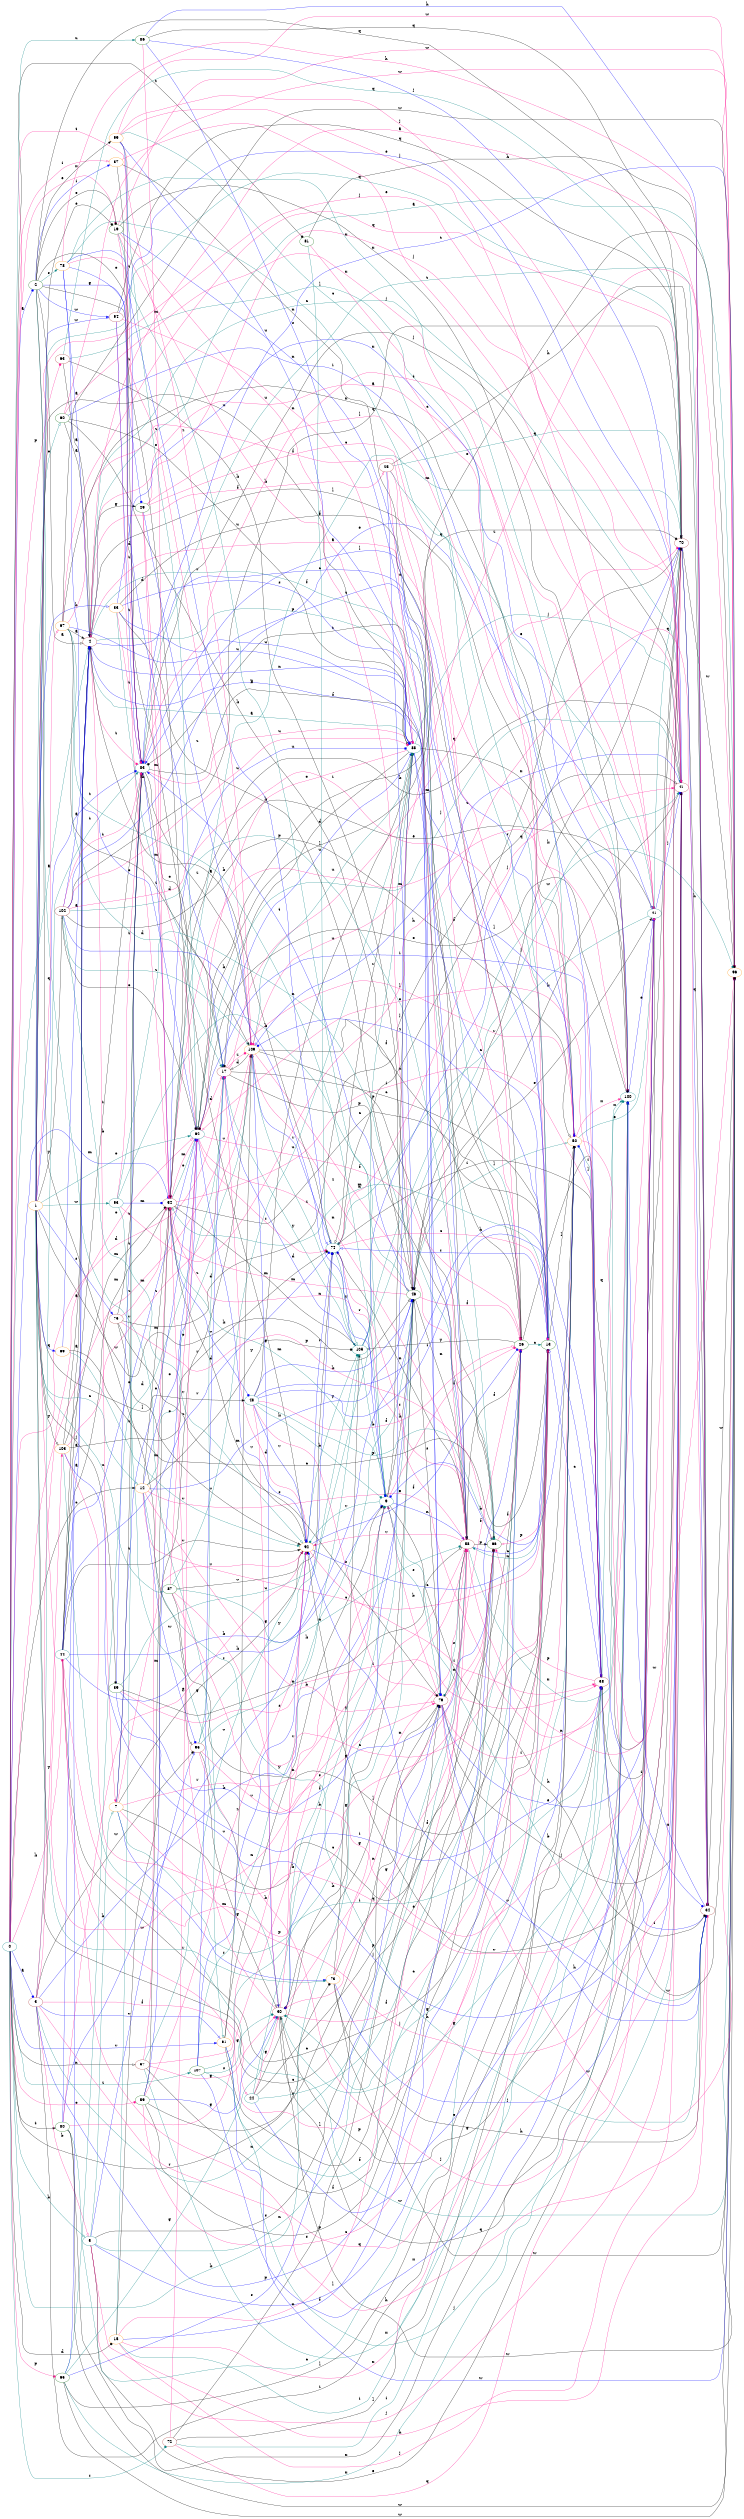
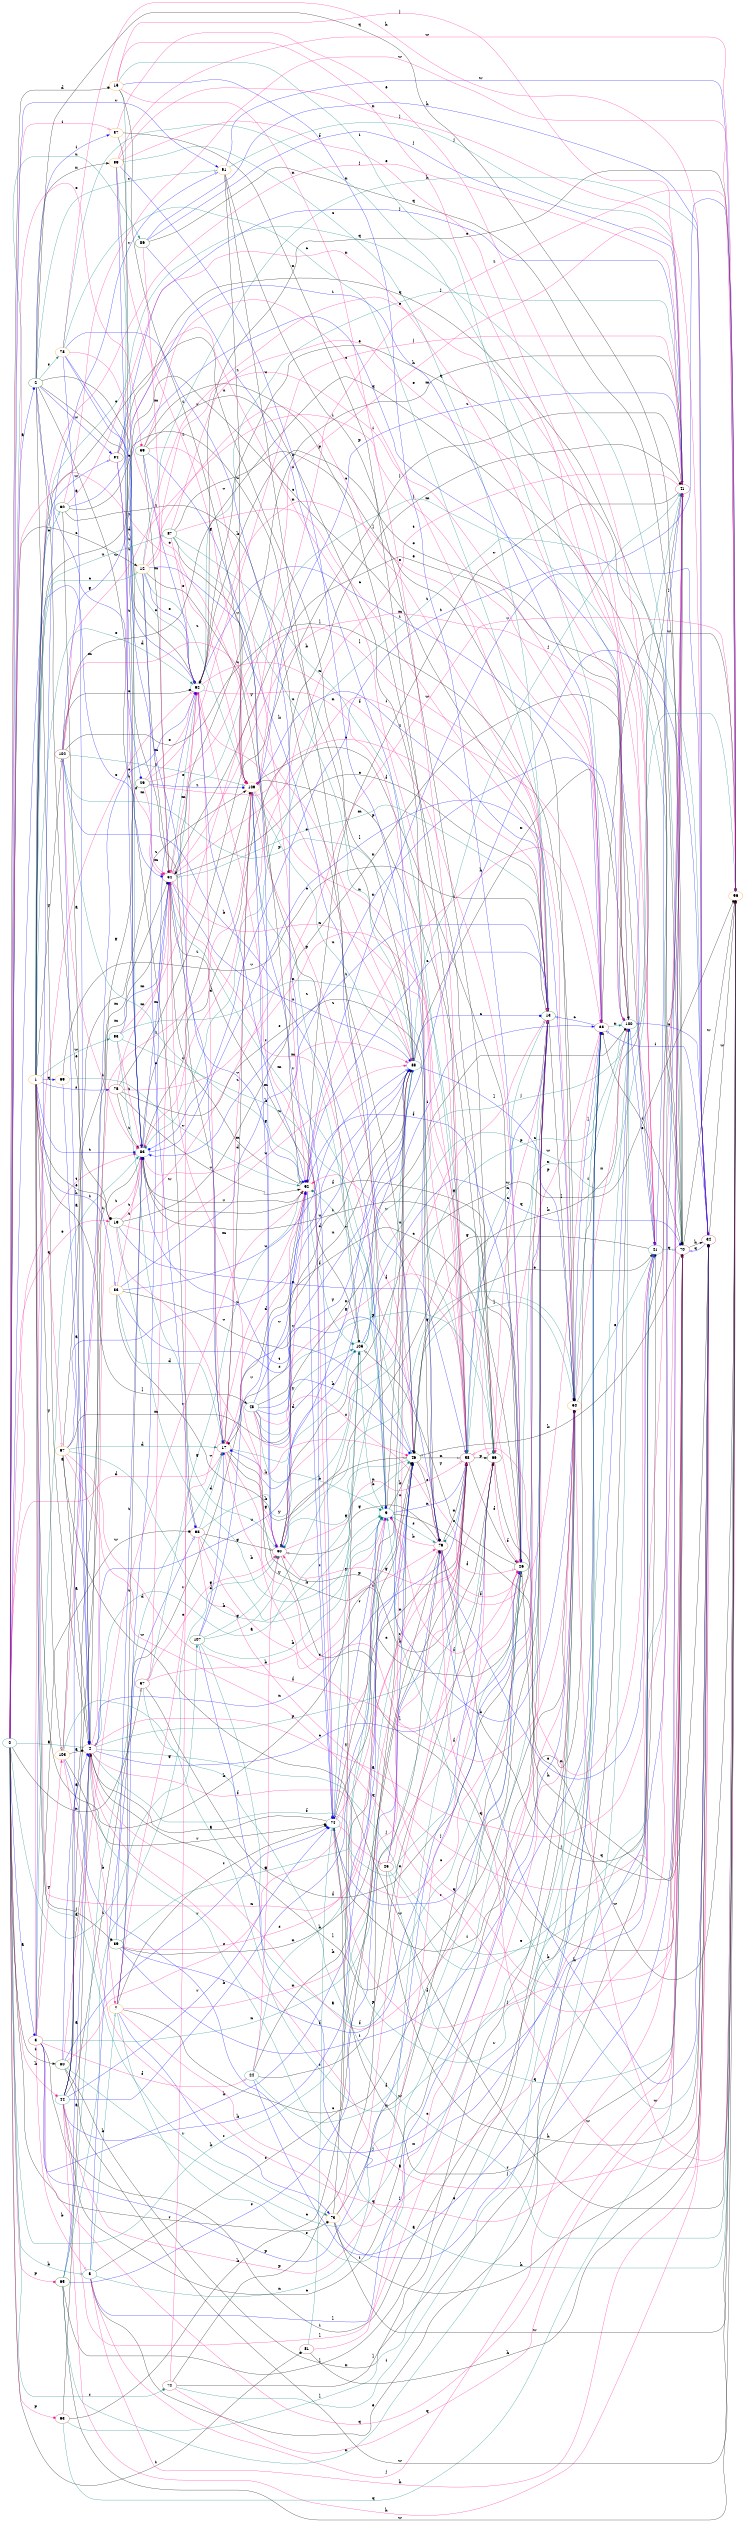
(307, 241) -> (307, 2349)
(197, 1305) -> (199, 1044)
none -> (723, 1736)
